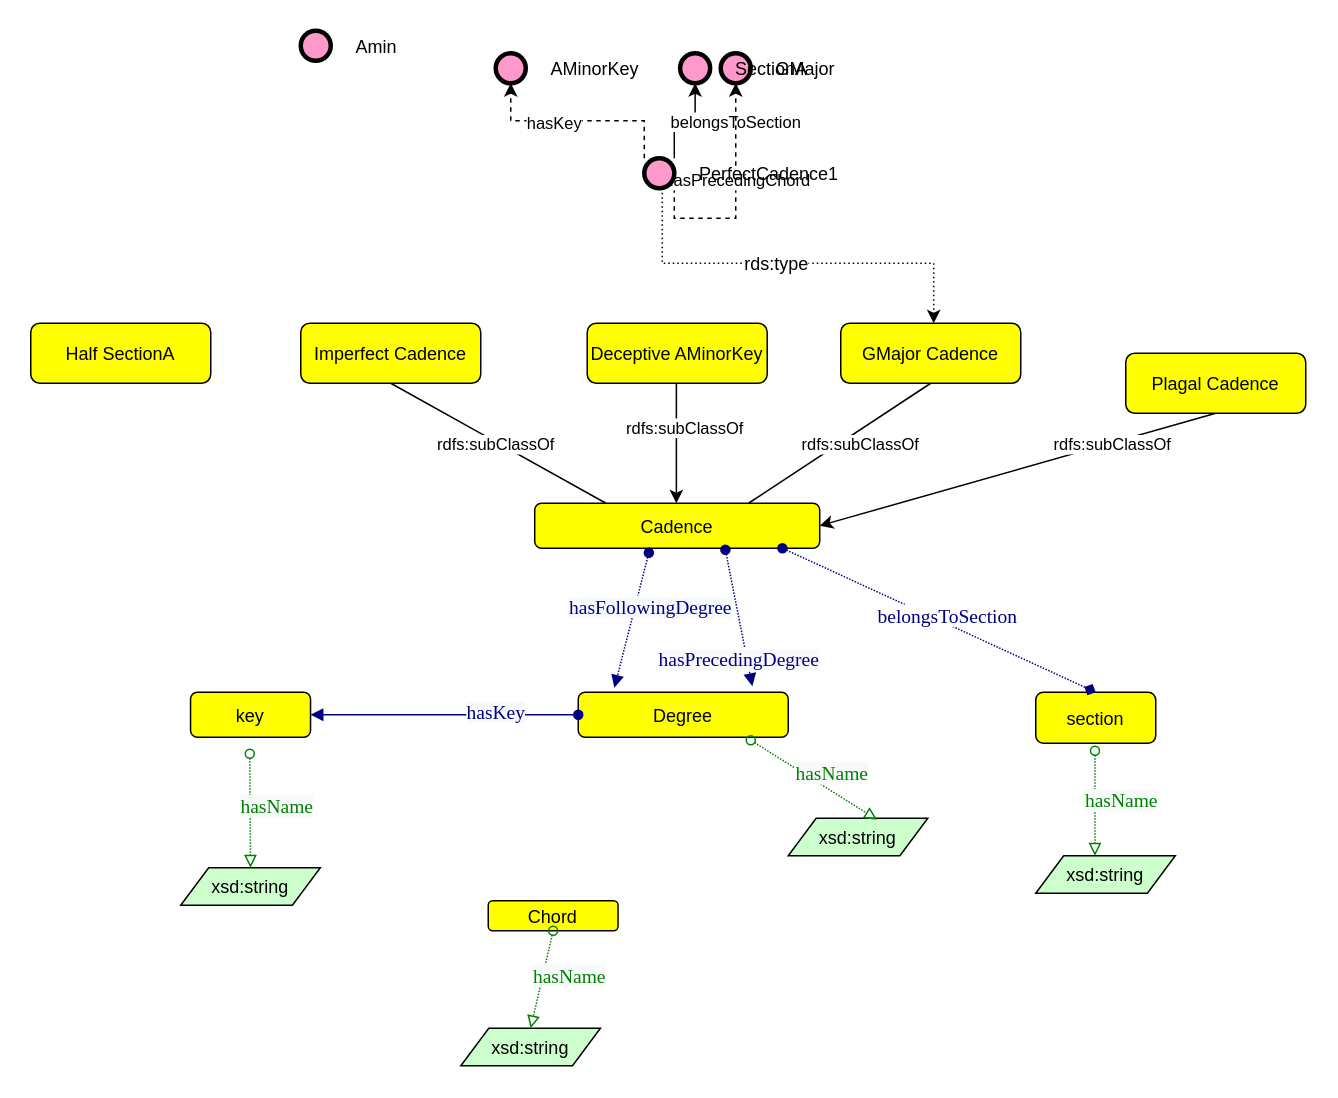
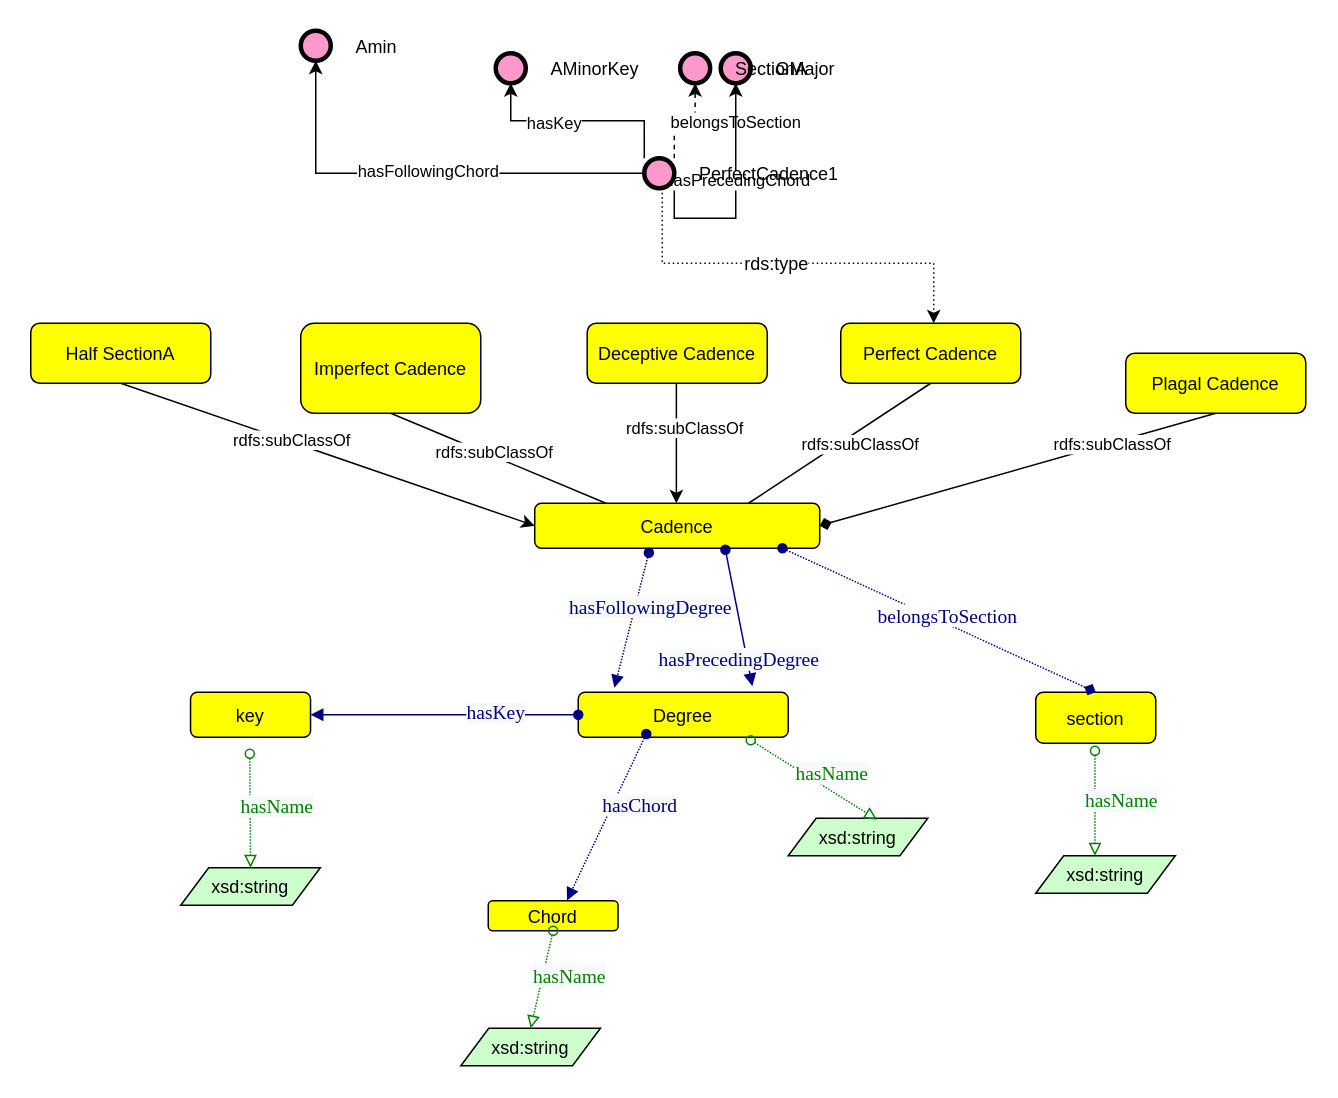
(630, 121) -> (630, 121)
(674, 143) -> (674, 143)
none -> (429, 173)
(704, 218) -> (704, 218)
(391, 353) -> (391, 368)
(676, 354) -> (676, 354)
(930, 354) -> (930, 354)
none -> (398, 479)
(831, 523) -> (832, 522)
(736, 601) -> (736, 601)
none -> (609, 813)
